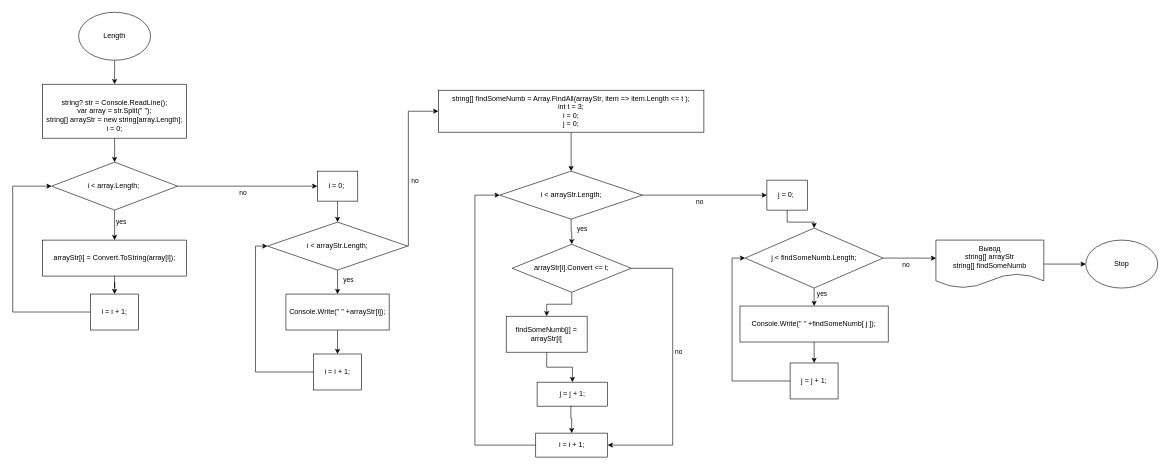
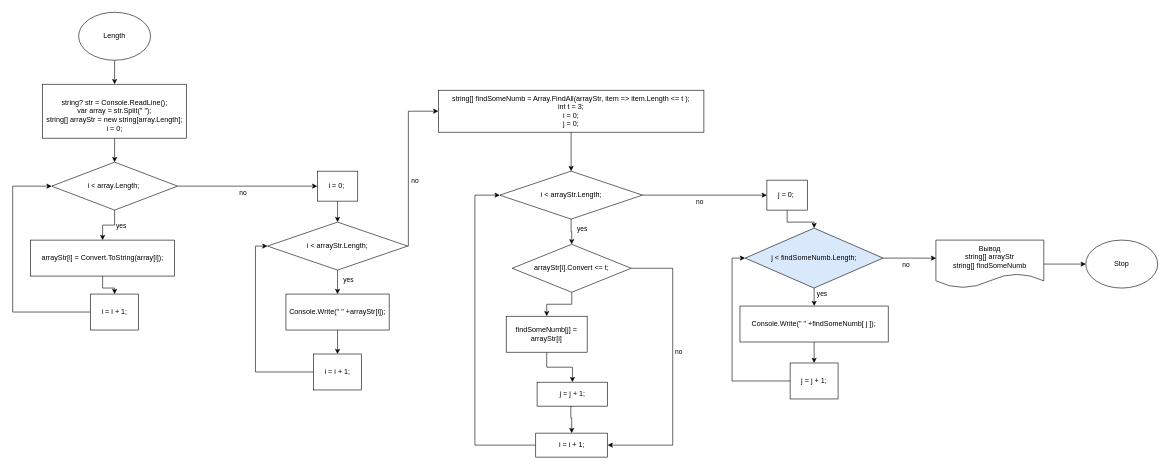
(114, 258) -> (102, 258)
(814, 258) -> (814, 258)
